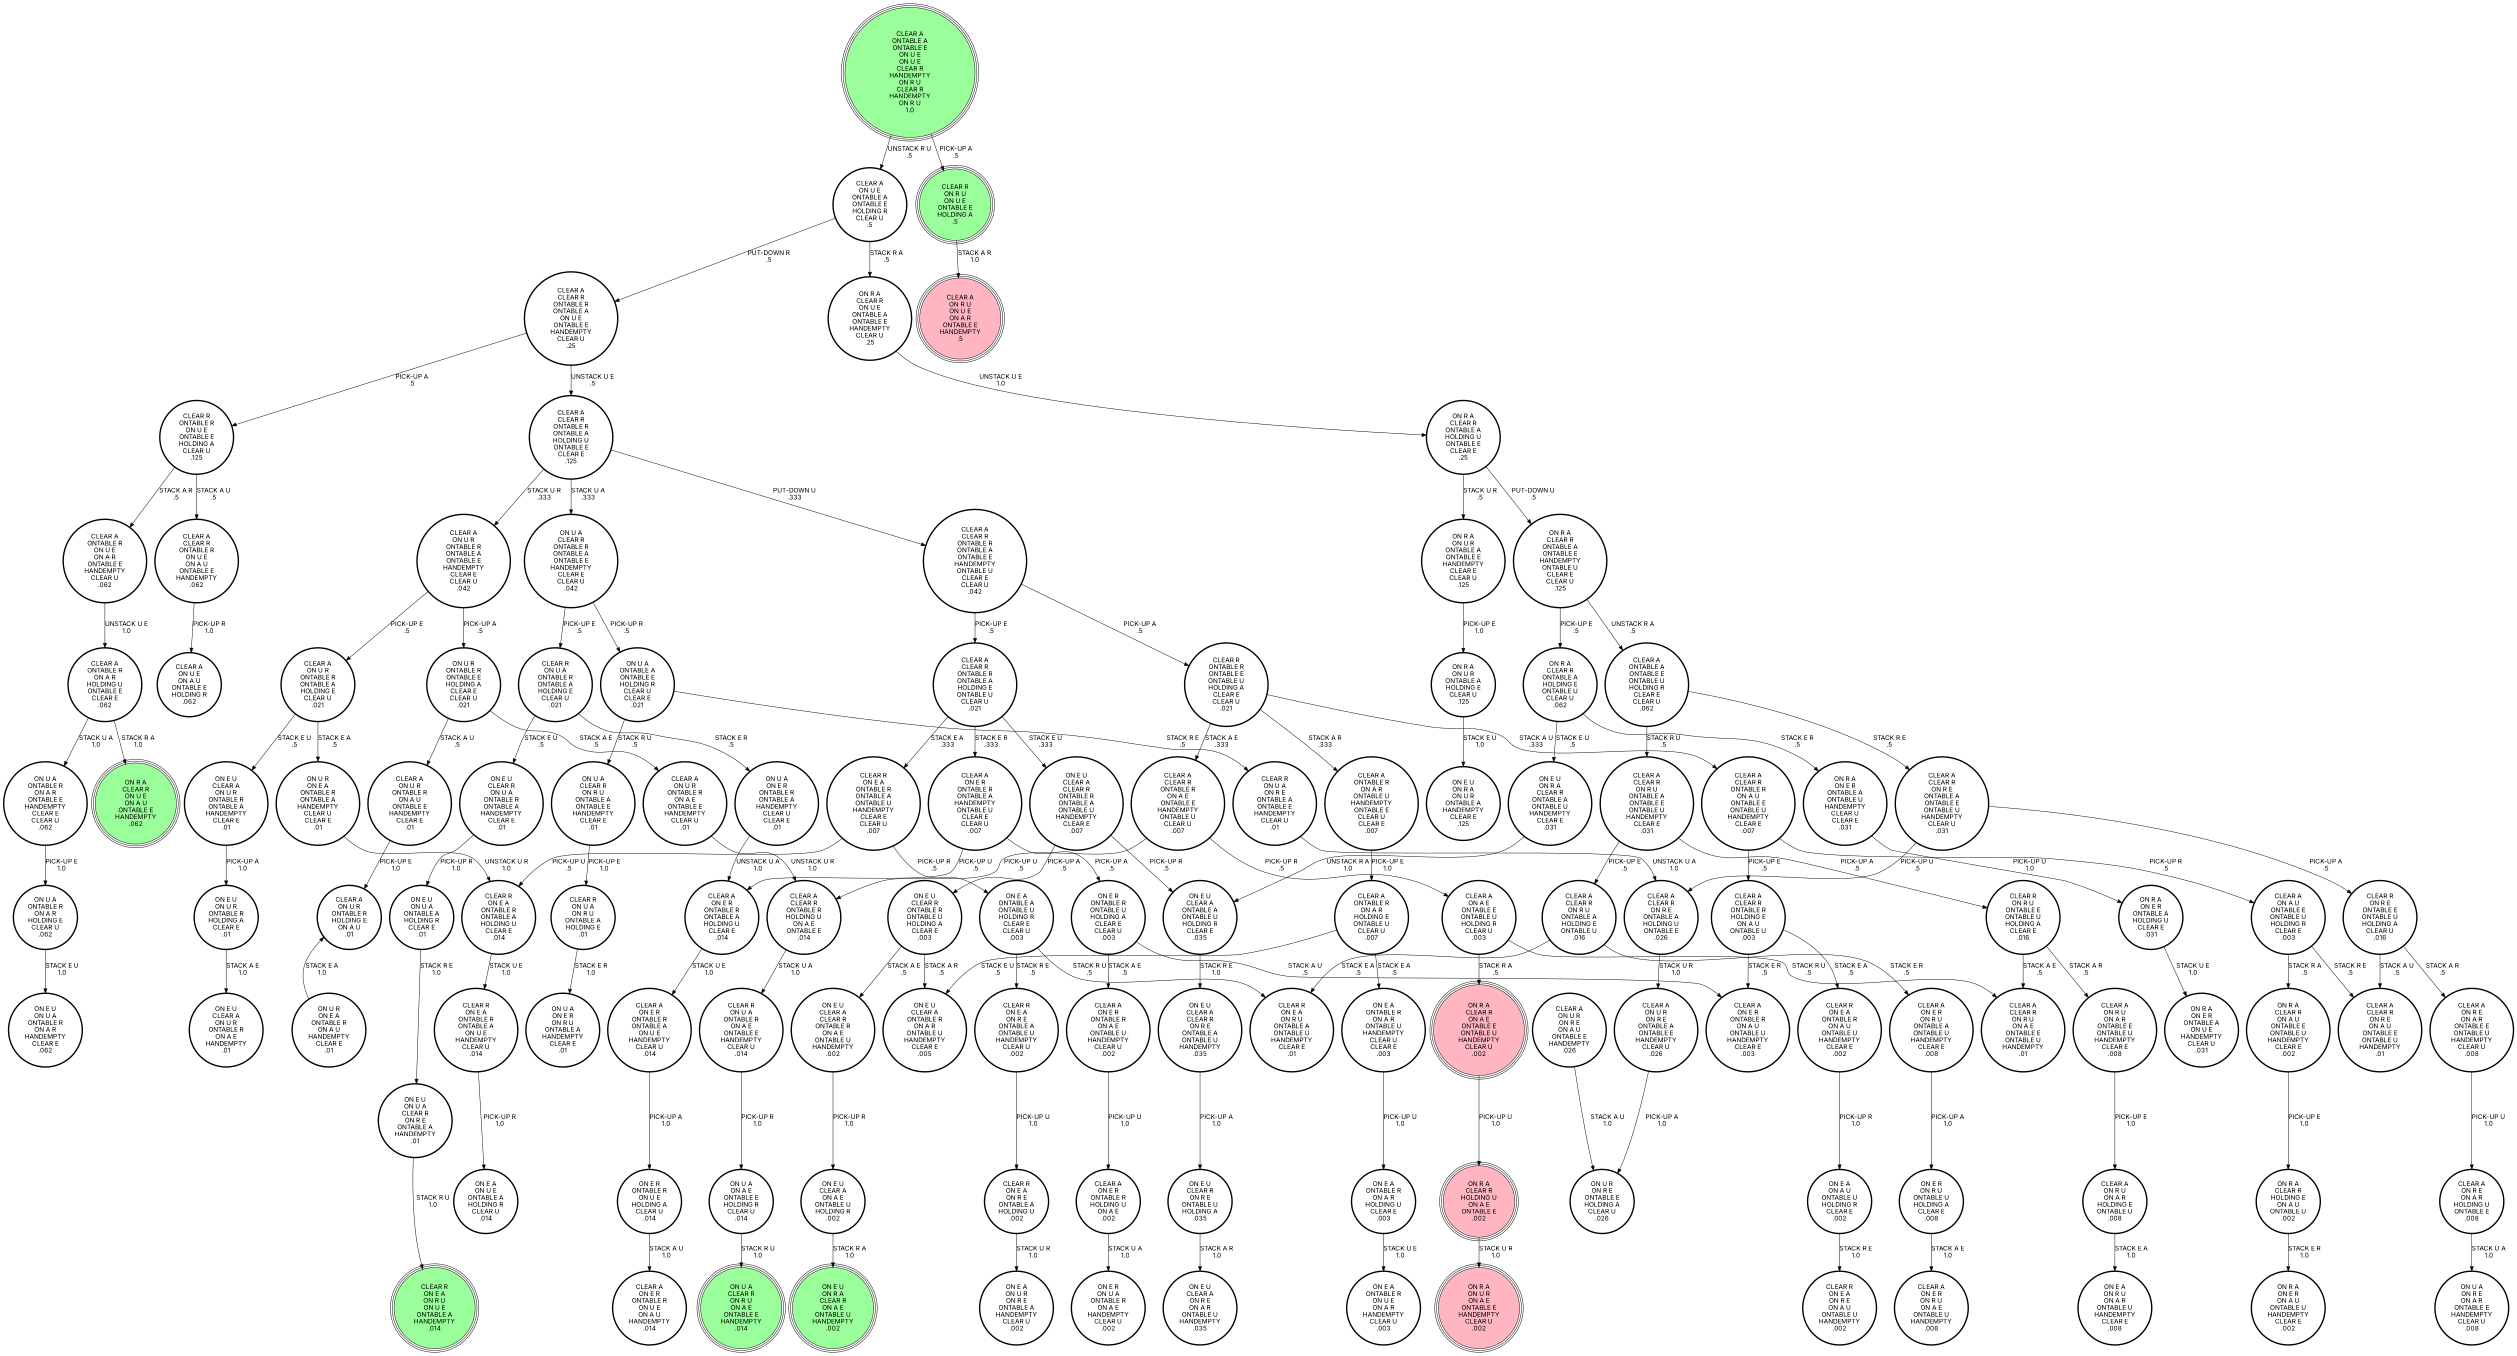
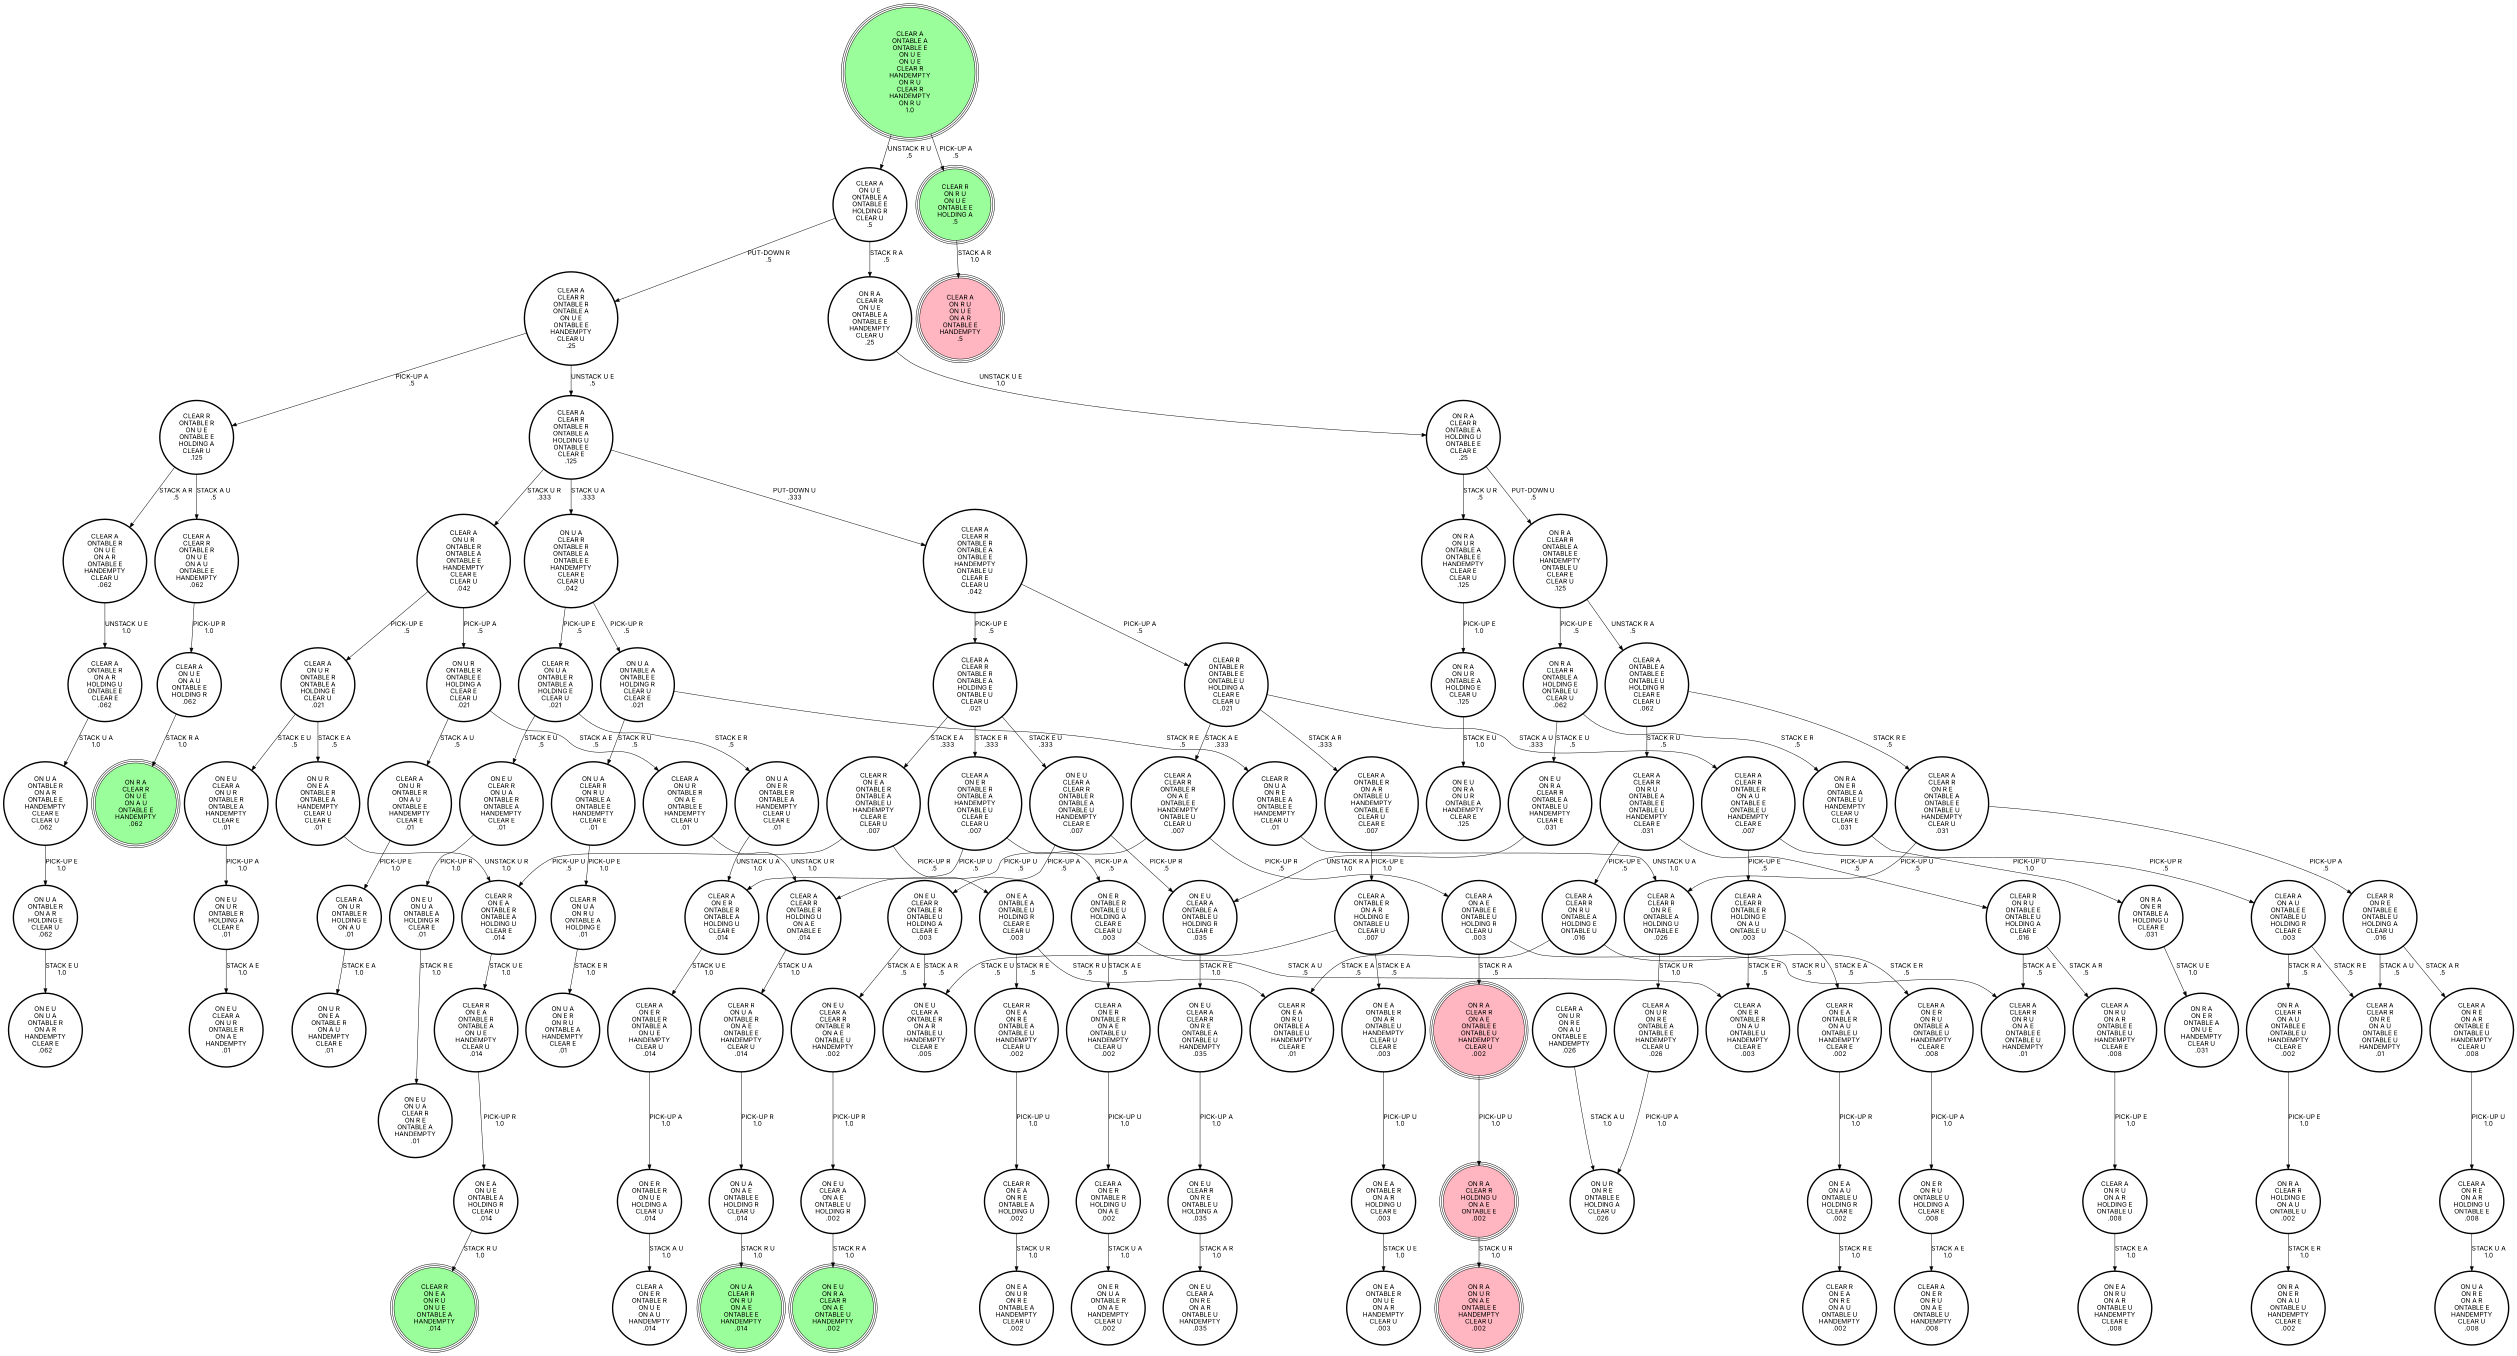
(119, 740) -> (165, 738)
(304, 968) -> (342, 969)
(414, 1211) -> (463, 1249)
